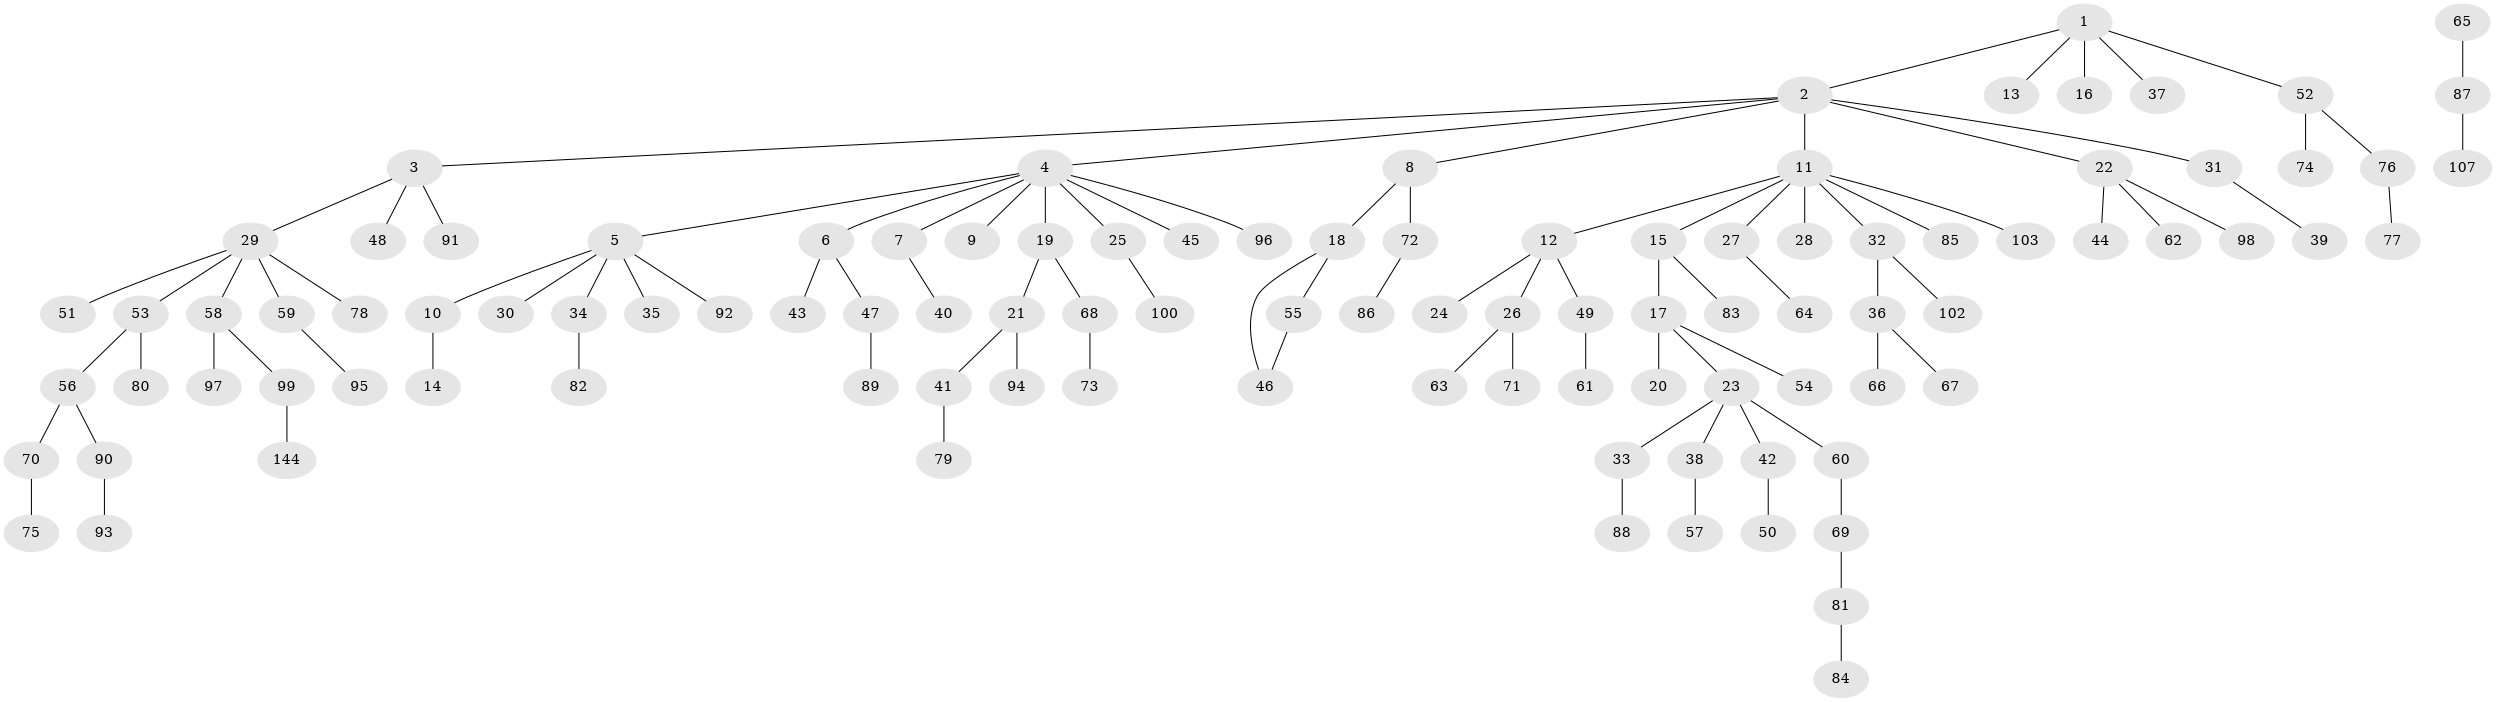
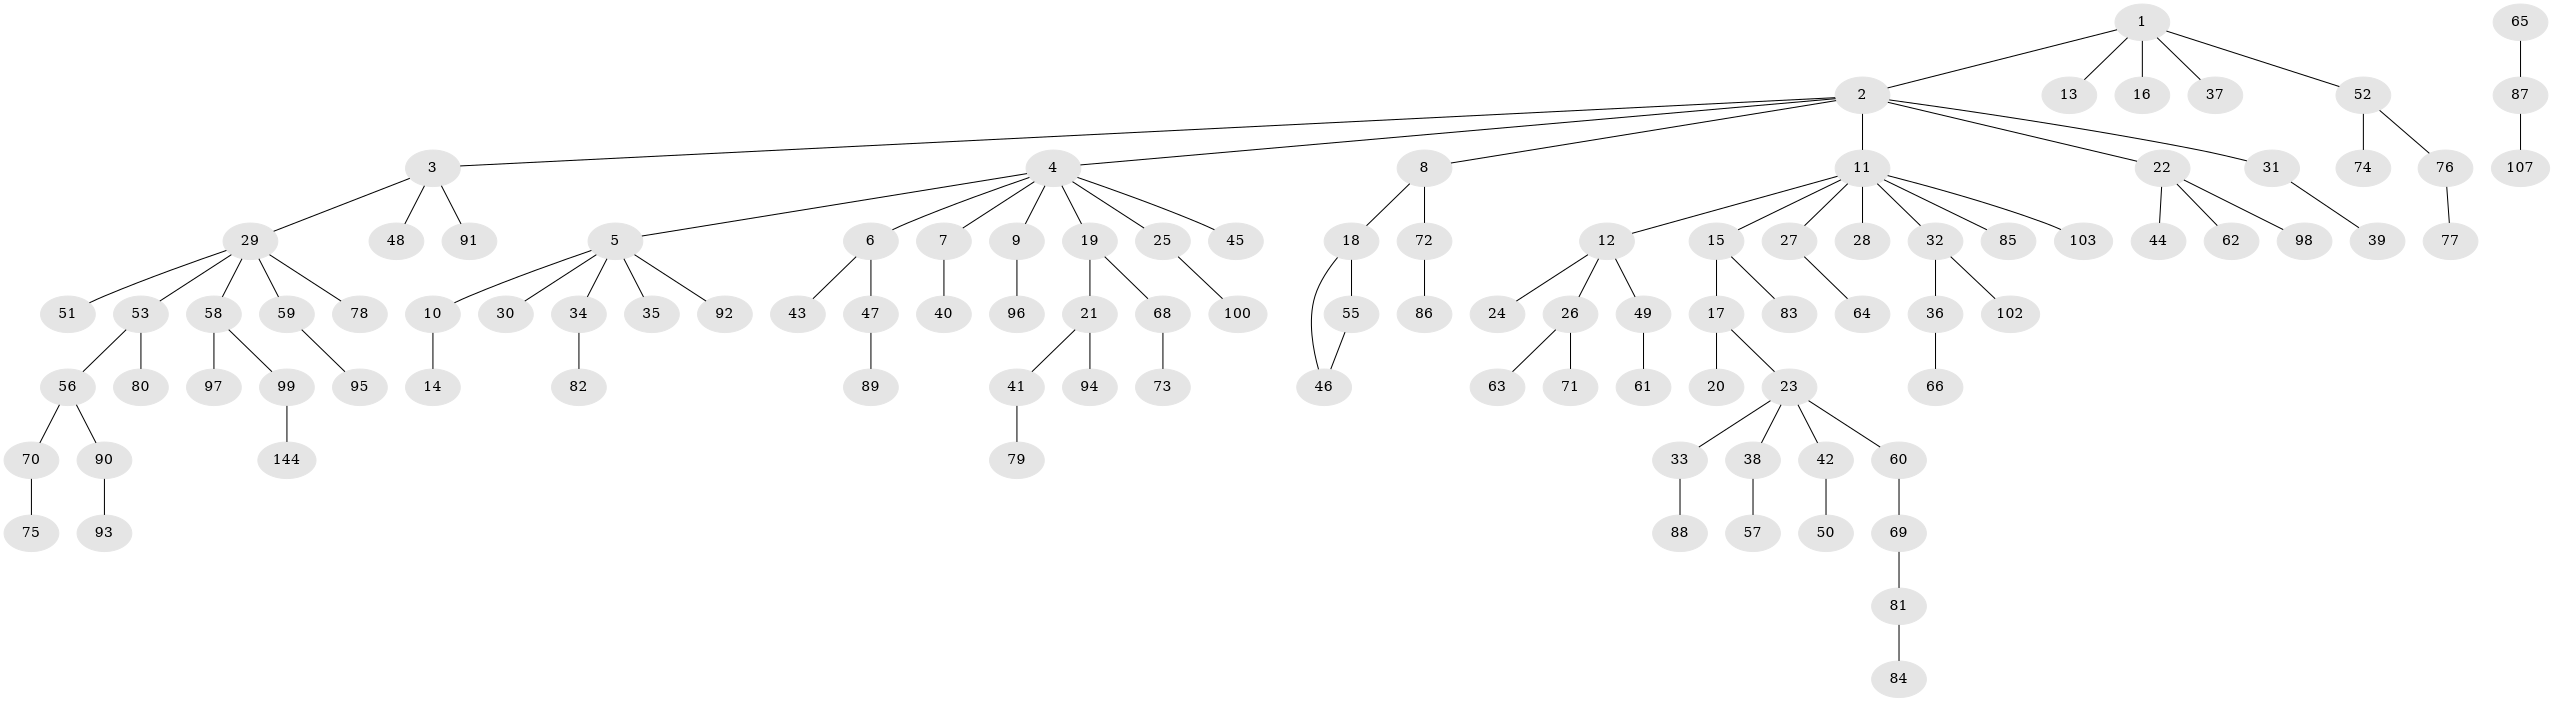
(1158, 200) -> (1017, 278)
(1805, 387) -> none
(1951, 387) -> none
